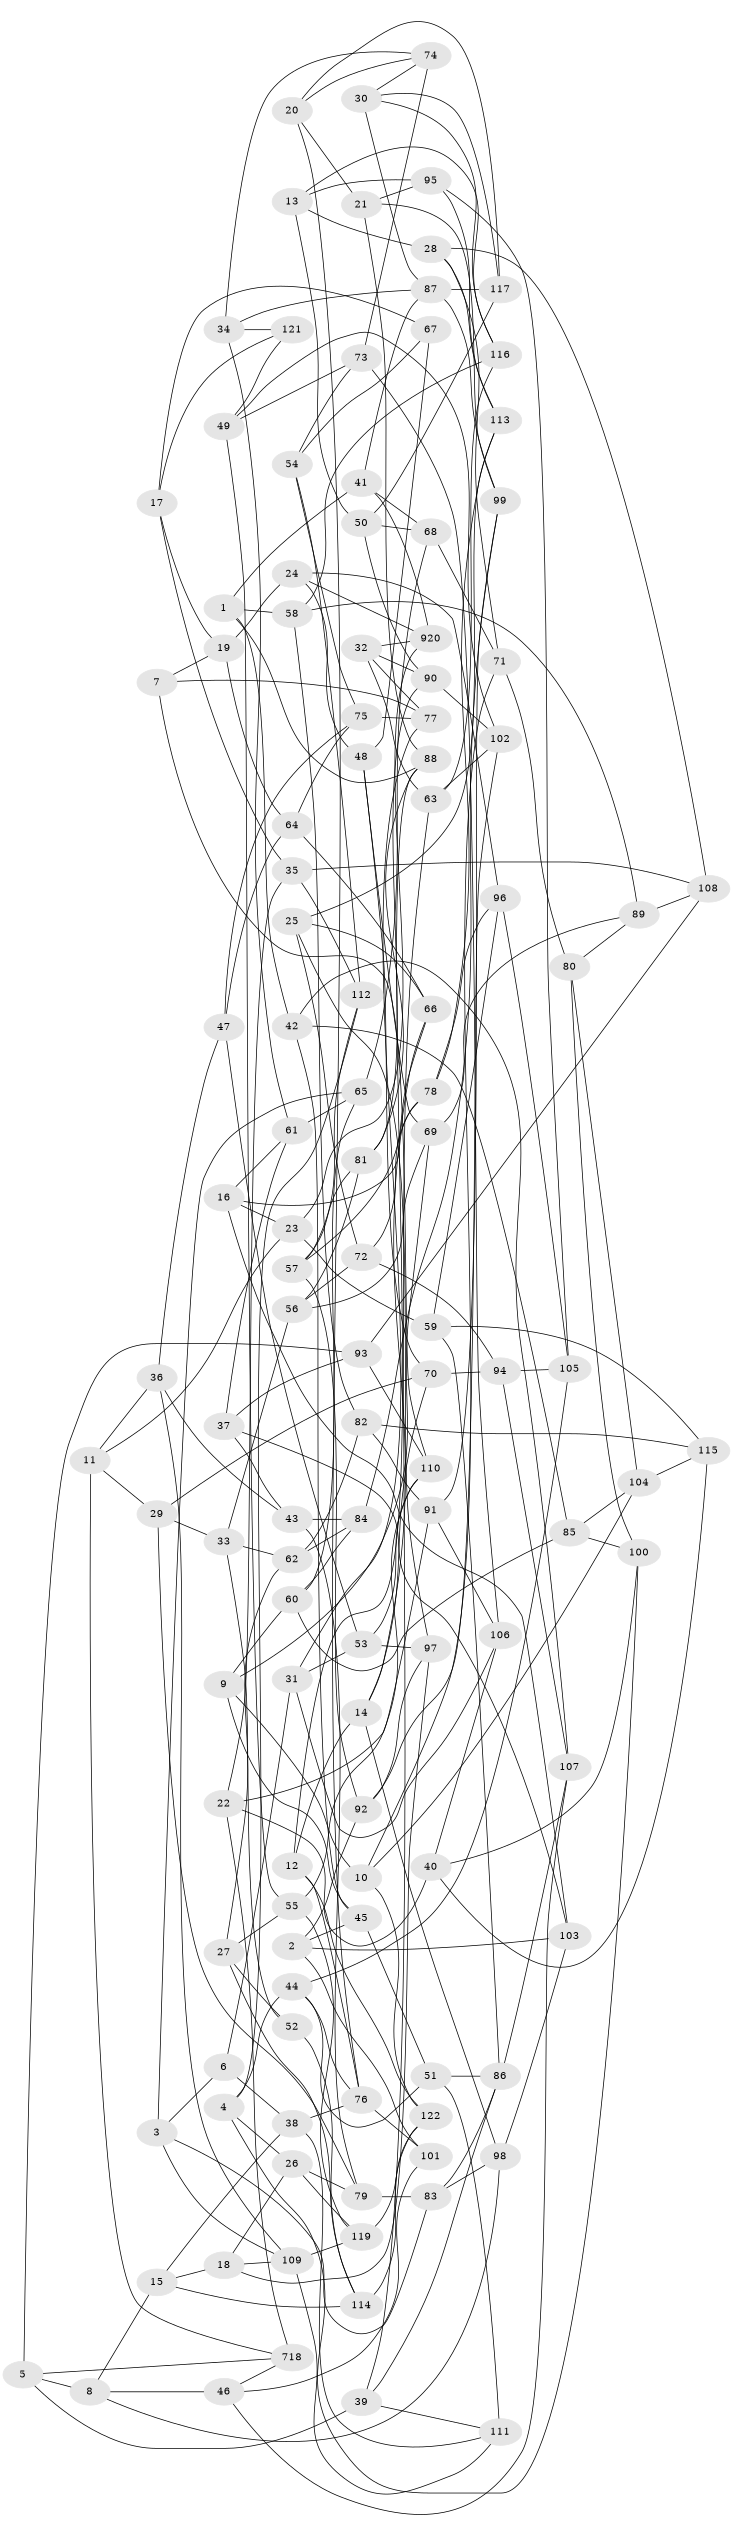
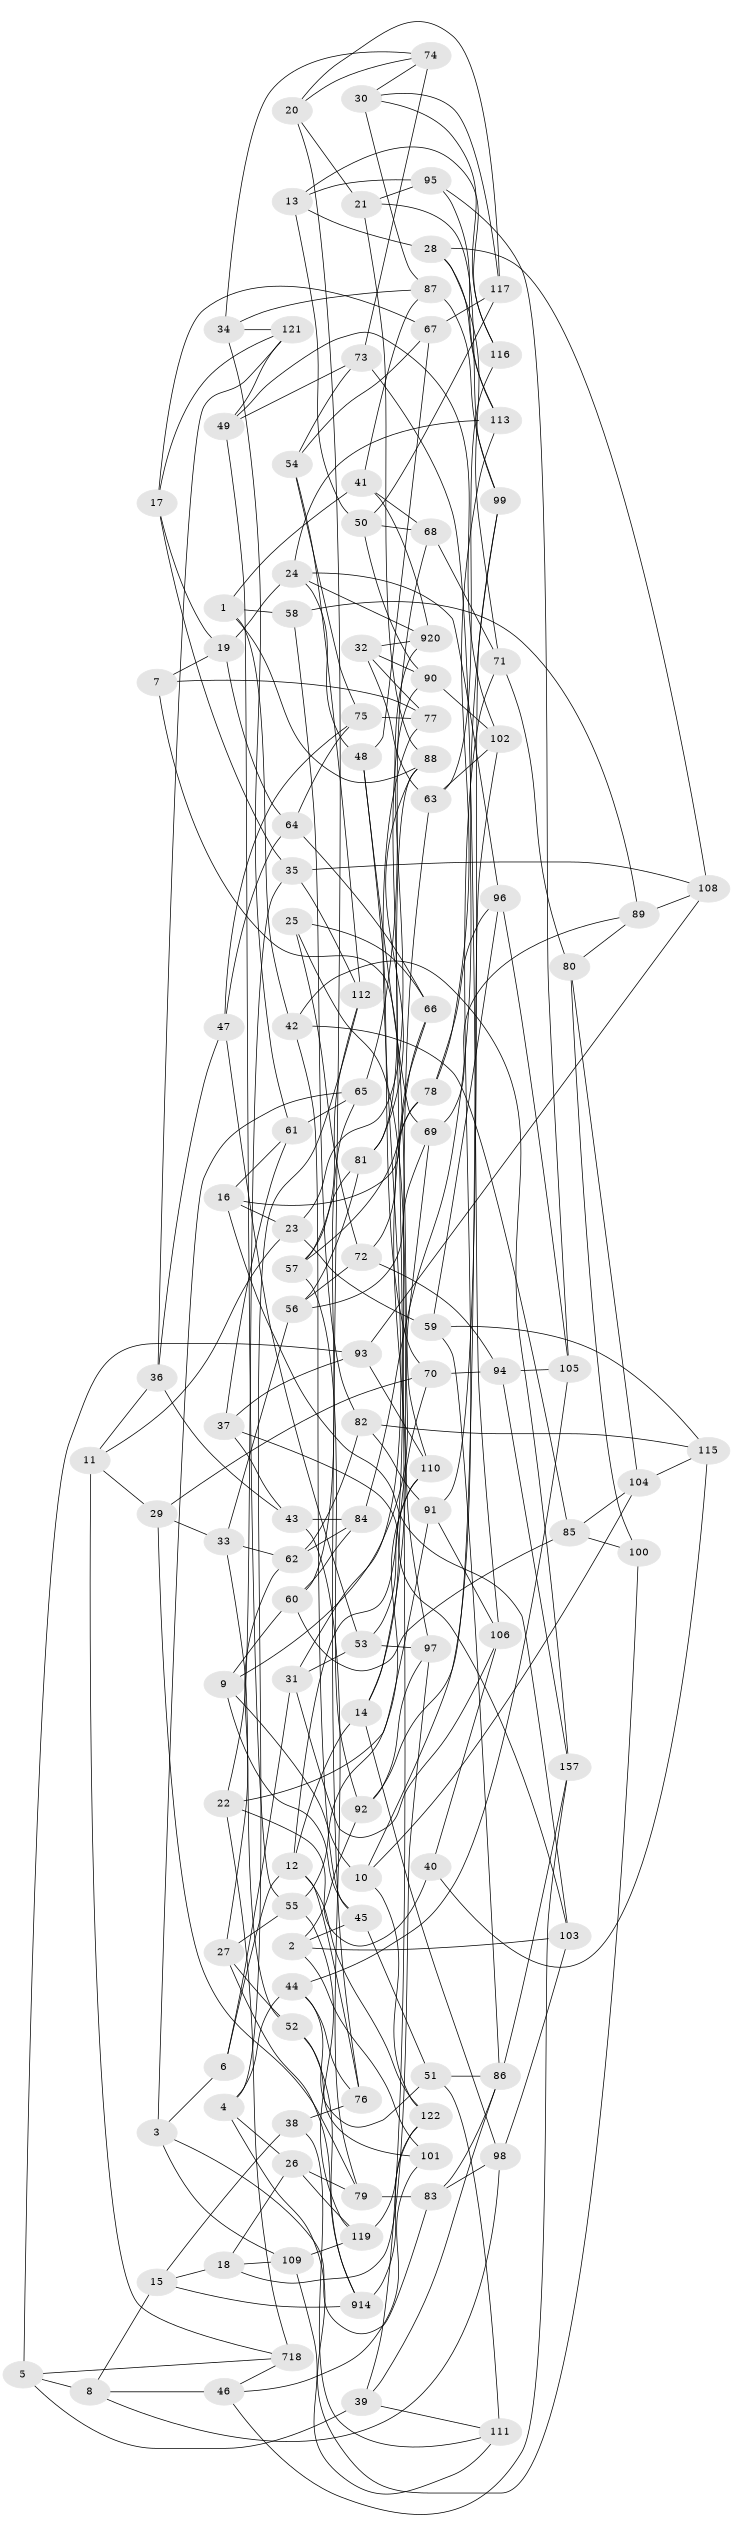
(465, 290) -> (463, 311)
(349, 452) -> none
(461, 798) -> (356, 452)
(604, 1758) -> none
(570, 1767) -> (570, 1767)
(181, 1810) -> (173, 833)
(259, 2096) -> (249, 1963)
(393, 2125) -> (351, 2138)
(362, 2305) -> (362, 2305)
